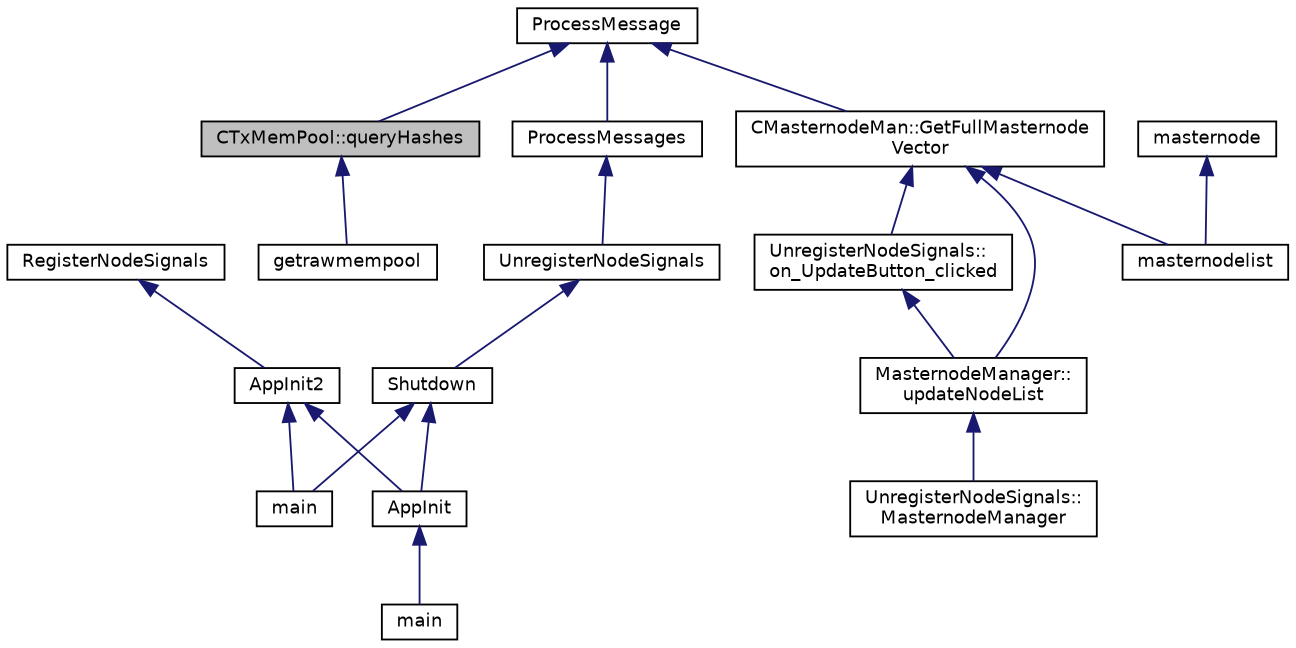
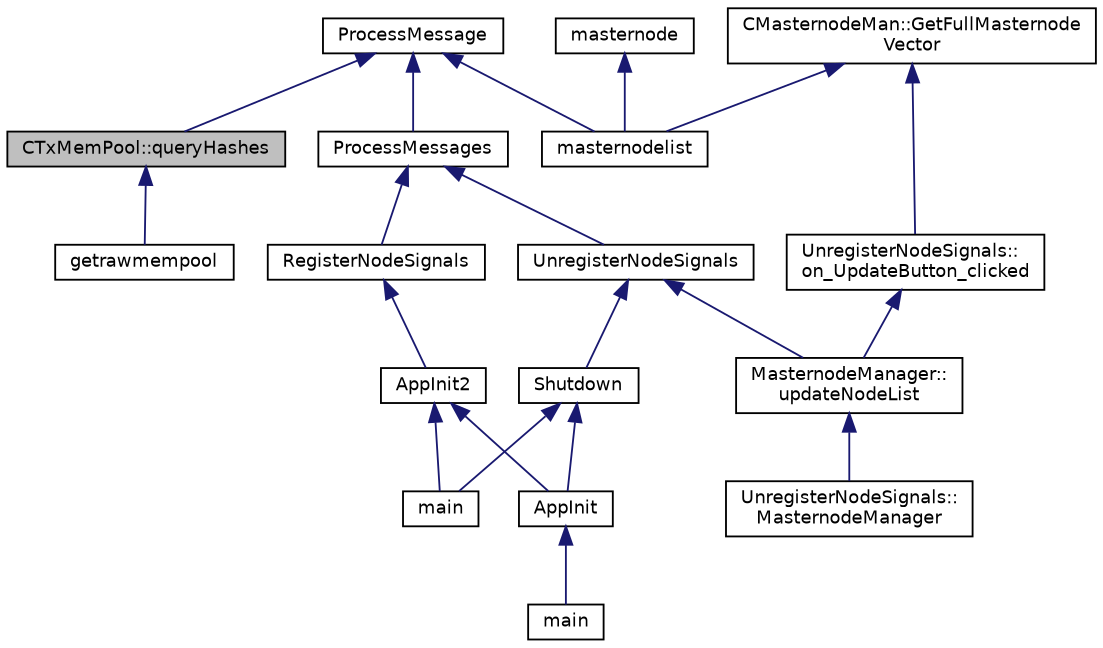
(758, 80) -> (527, 97)
none -> (392, 215)
(1035, 263) -> (742, 324)
